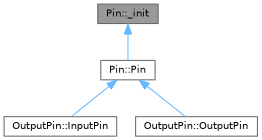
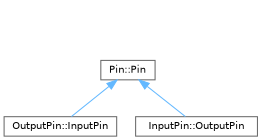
(128, 14) -> none
(197, 126) -> (197, 126)
